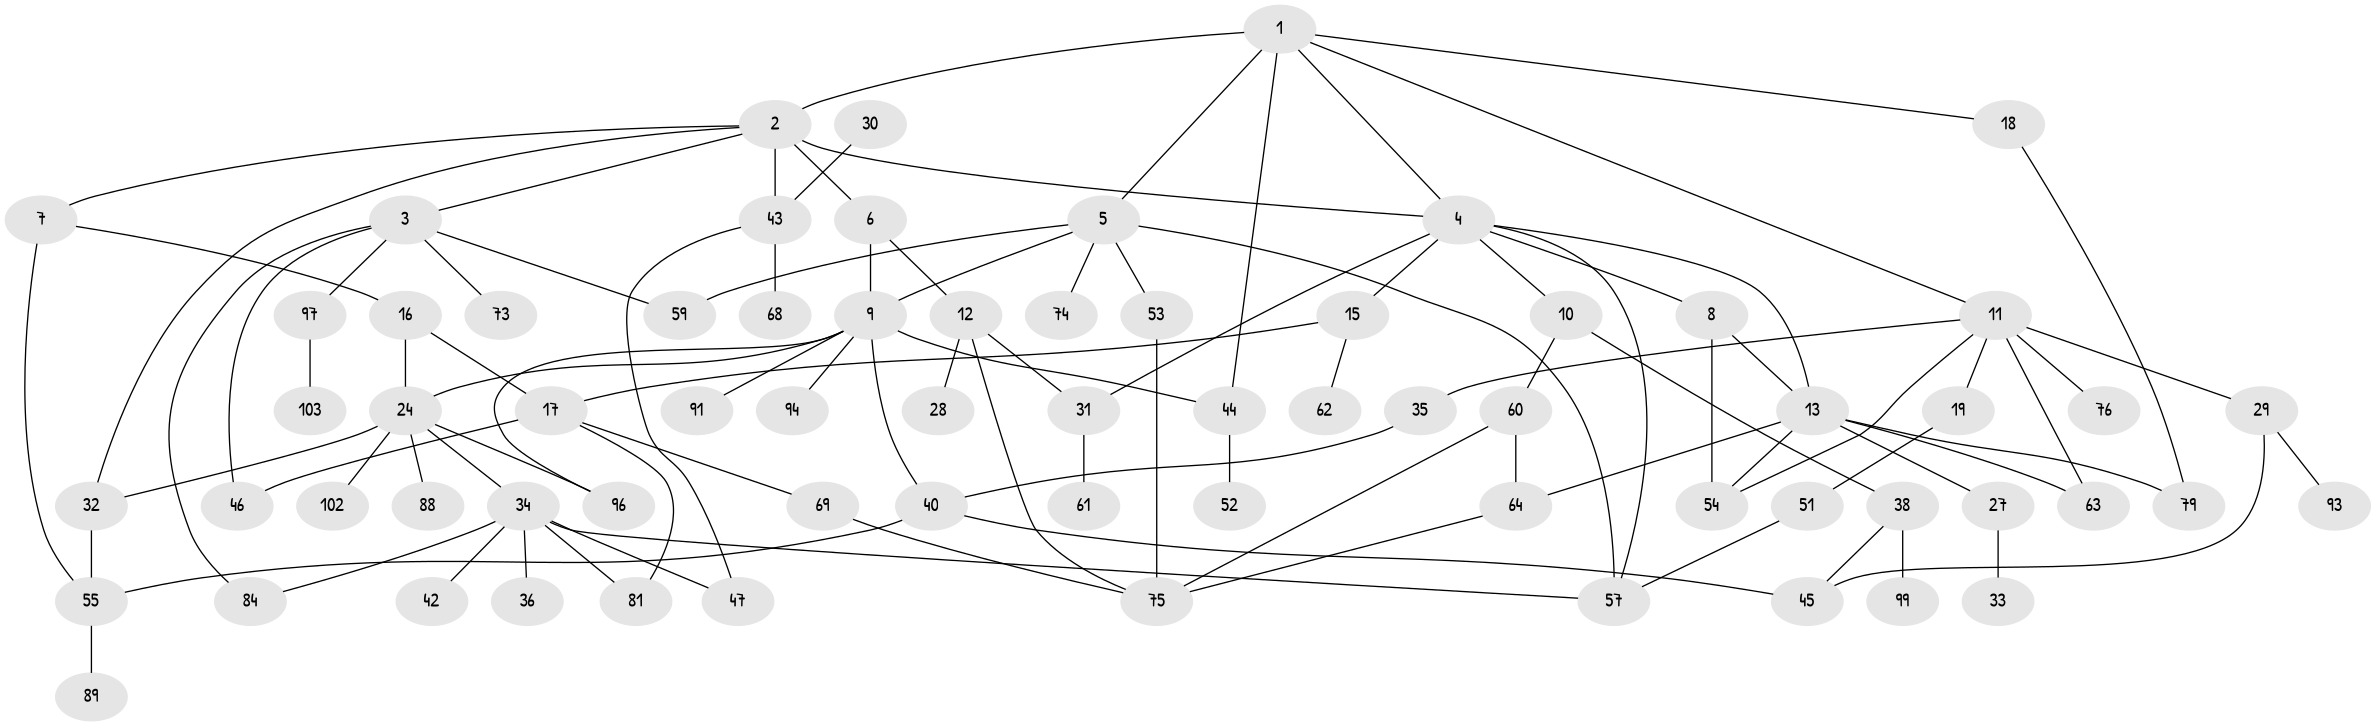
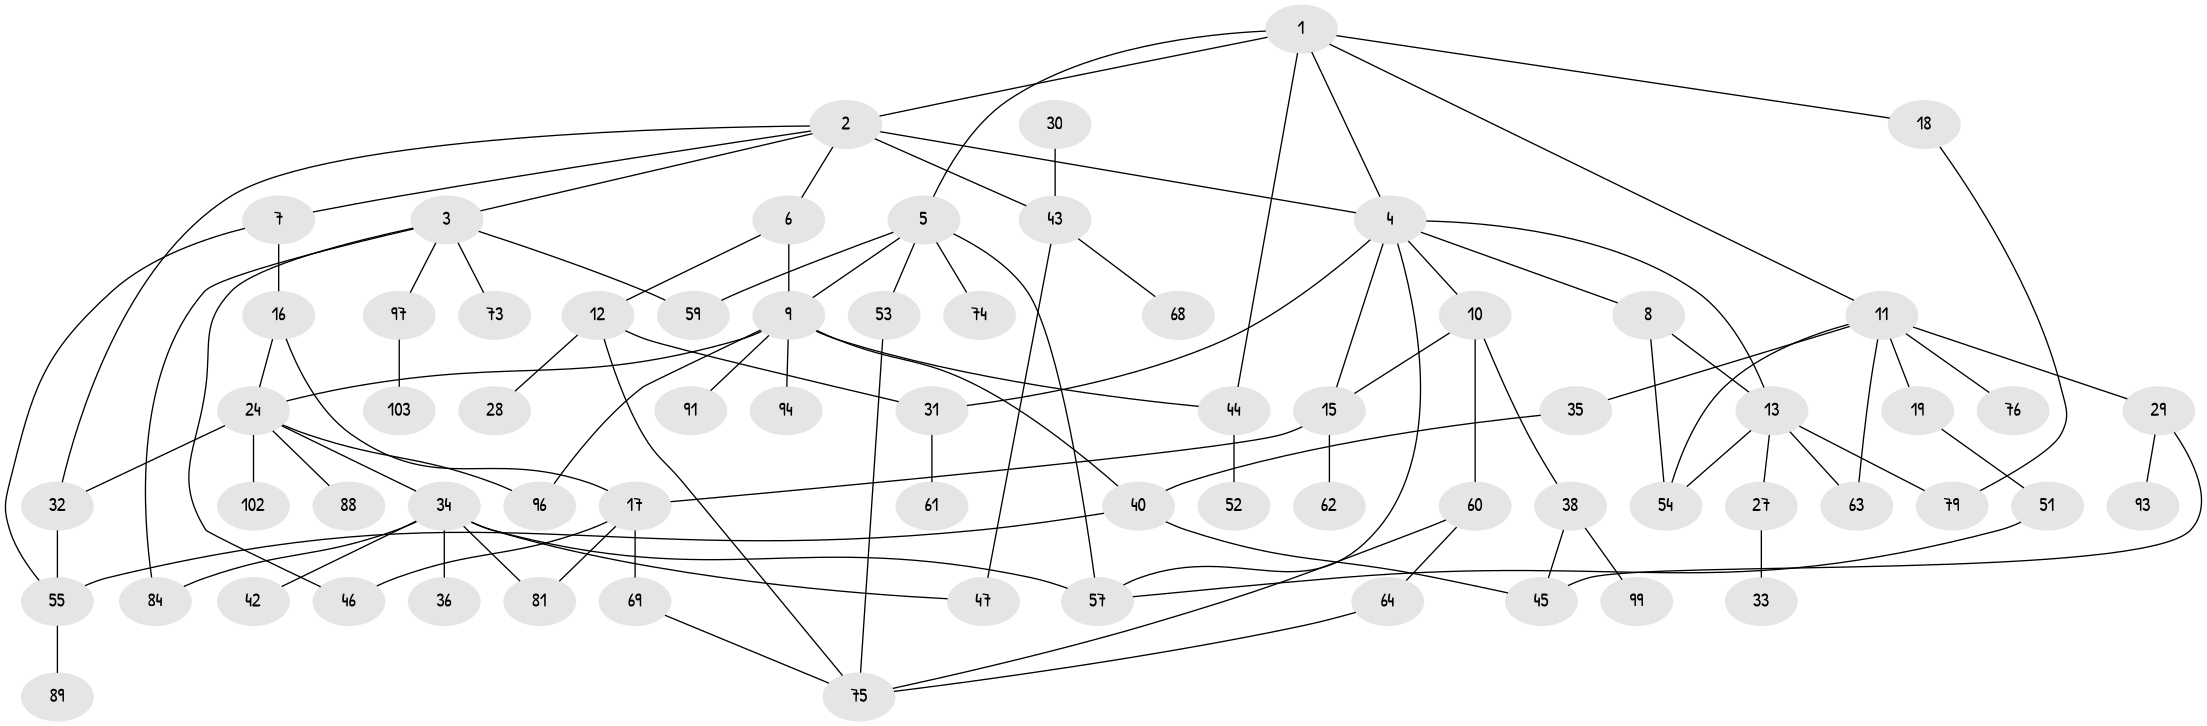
none -> (1402, 363)
(1664, 458) -> none
